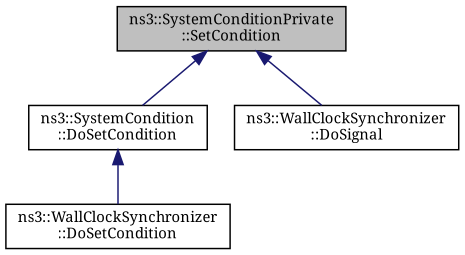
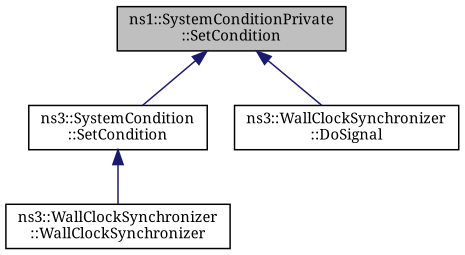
(232, 29) -> (232, 29)
(118, 128) -> (118, 128)
(118, 226) -> (118, 226)
